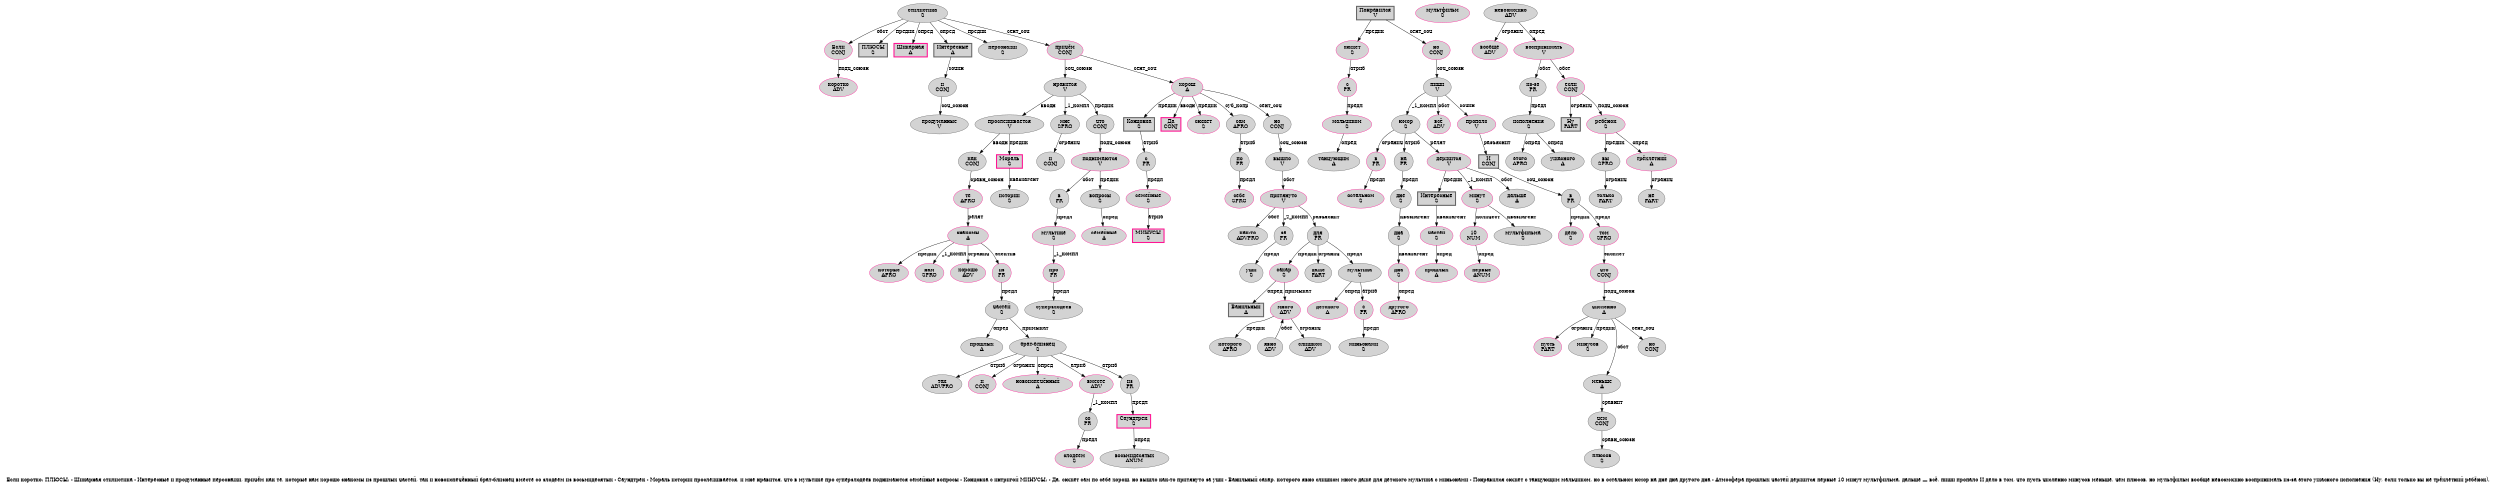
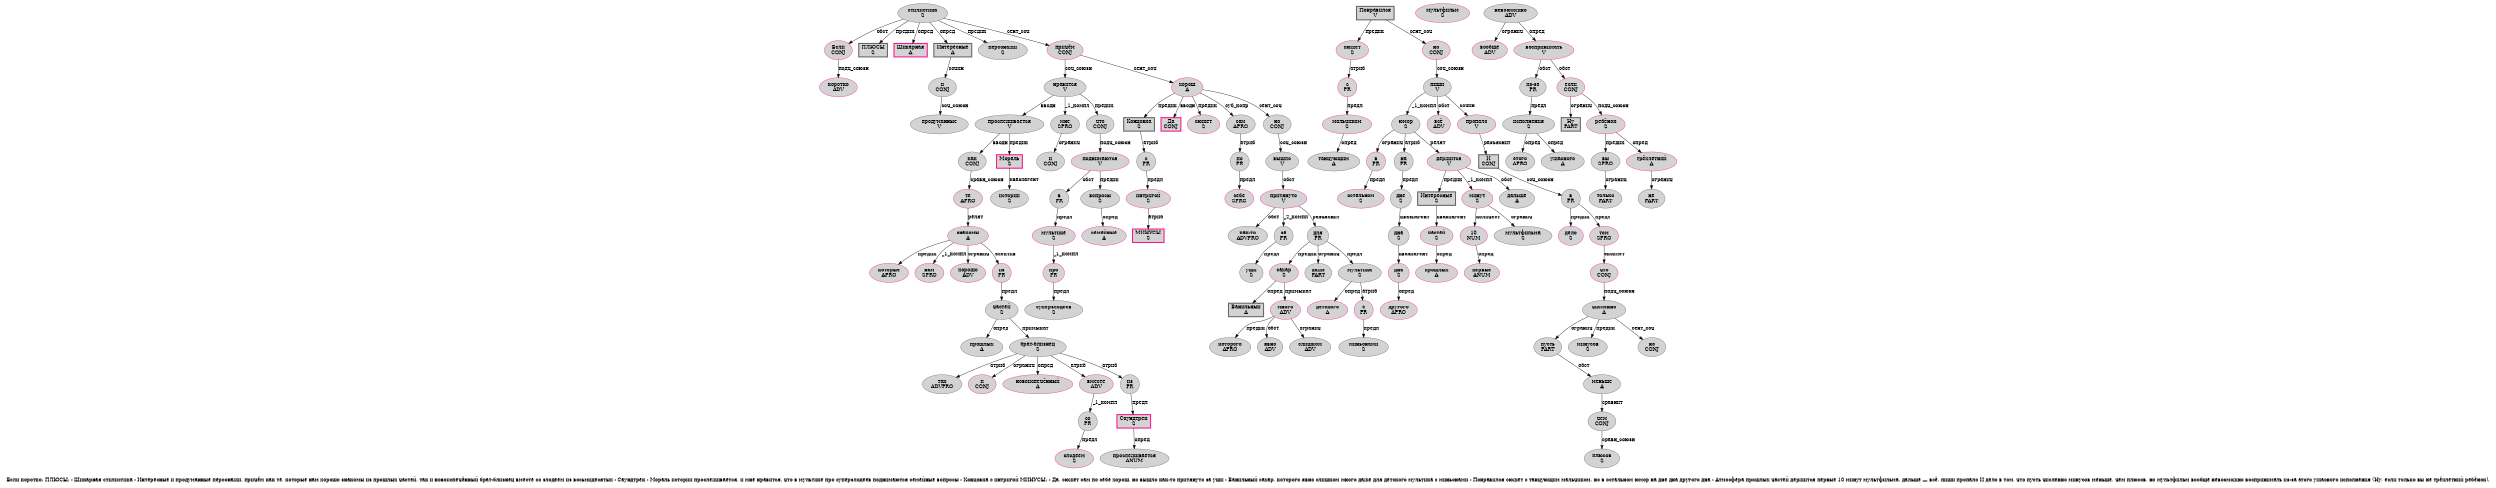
(1148, 199) -> (1148, 199)
(1522, 217) -> (1522, 217)
(1279, 331) -> (1268, 325)
(1616, 345) -> (1573, 364)
(1548, 347) -> (1548, 347)
(1134, 458) -> (1134, 458)
